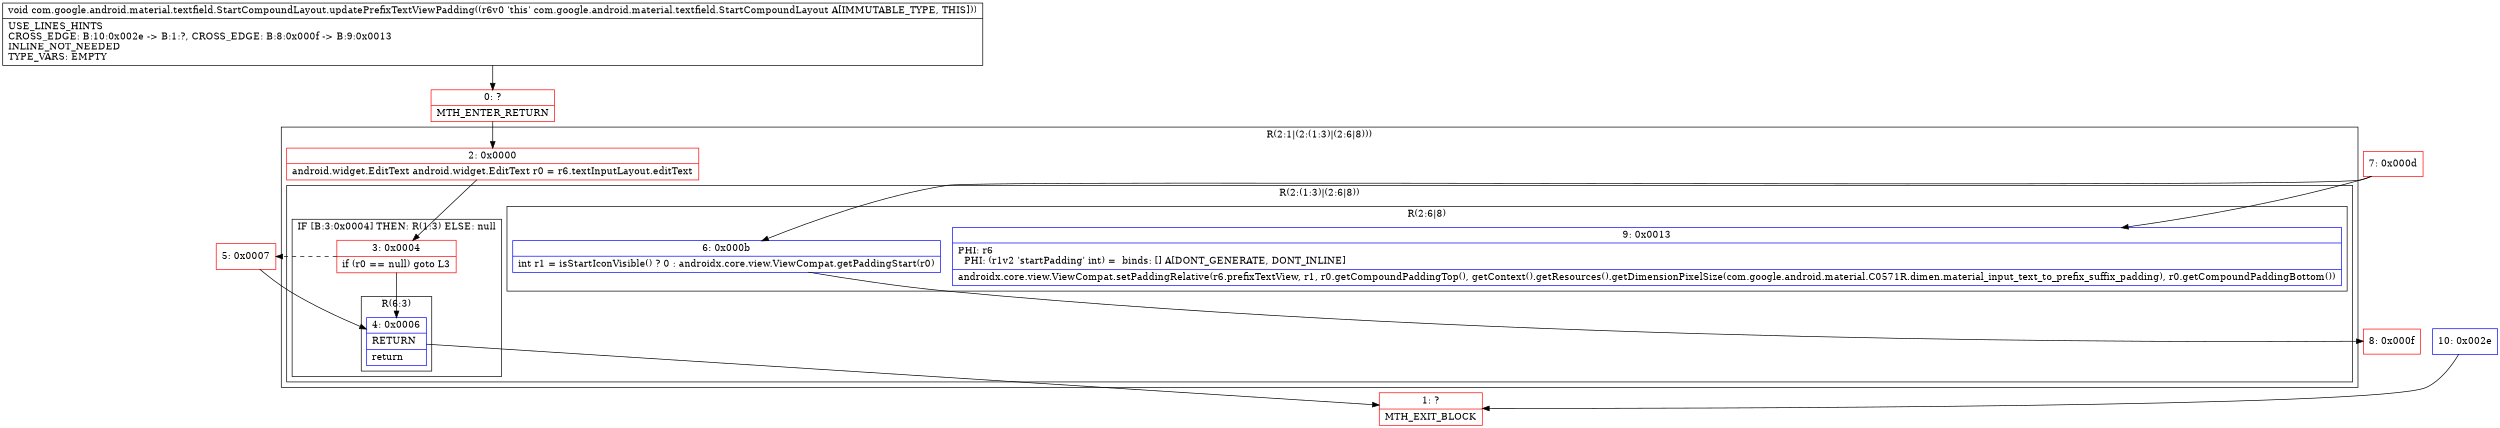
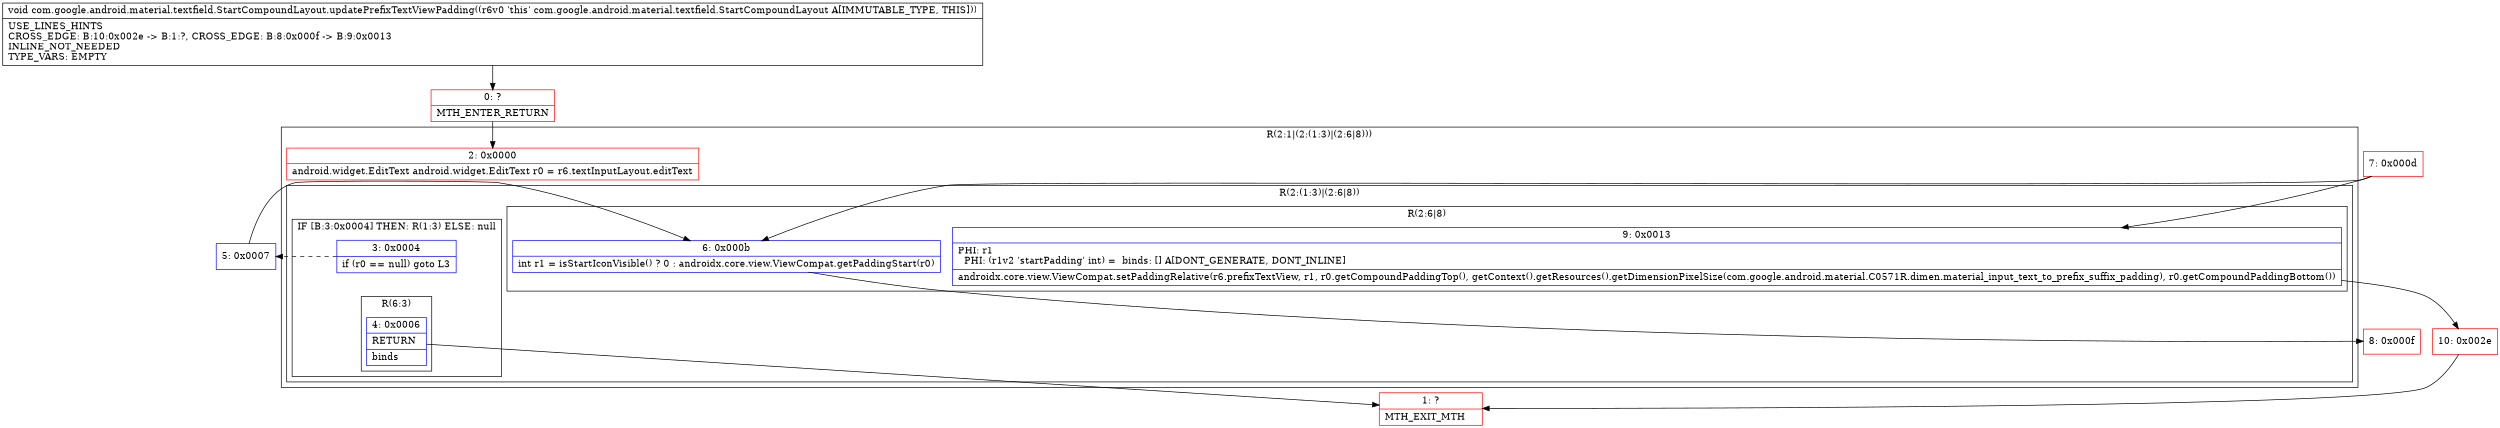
(447, 208) -> none
(977, 251) -> (977, 251)
(246, 257) -> (246, 257)
(396, 257) -> (396, 257)
none -> (2404, 290)
(396, 292) -> none
(308, 302) -> (430, 181)
(2465, 342) -> (2465, 342)
(388, 357) -> (386, 357)
(1431, 417) -> (1425, 417)
